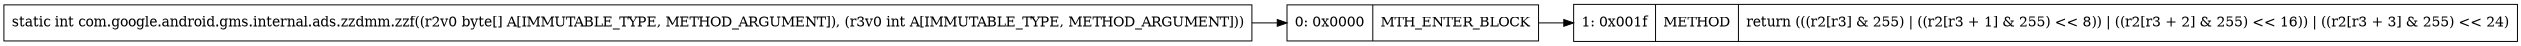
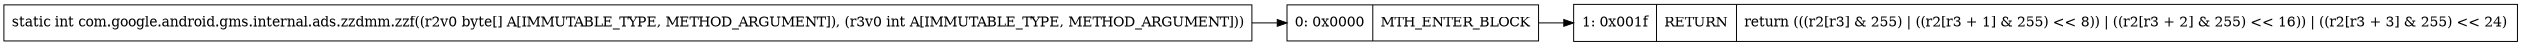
(1697, 22) -> (1696, 22)
